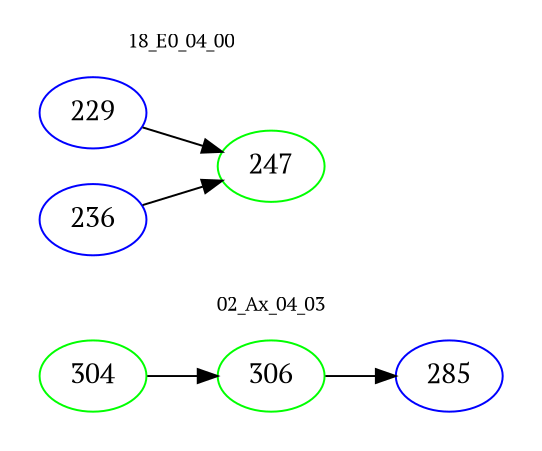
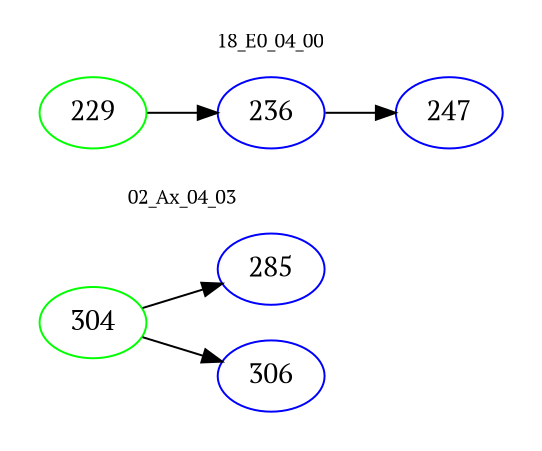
(93, 113) -> (93, 113)
(173, 137) -> (172, 113)
(271, 166) -> (449, 113)
(271, 376) -> (271, 376)
(351, 376) -> (173, 299)
